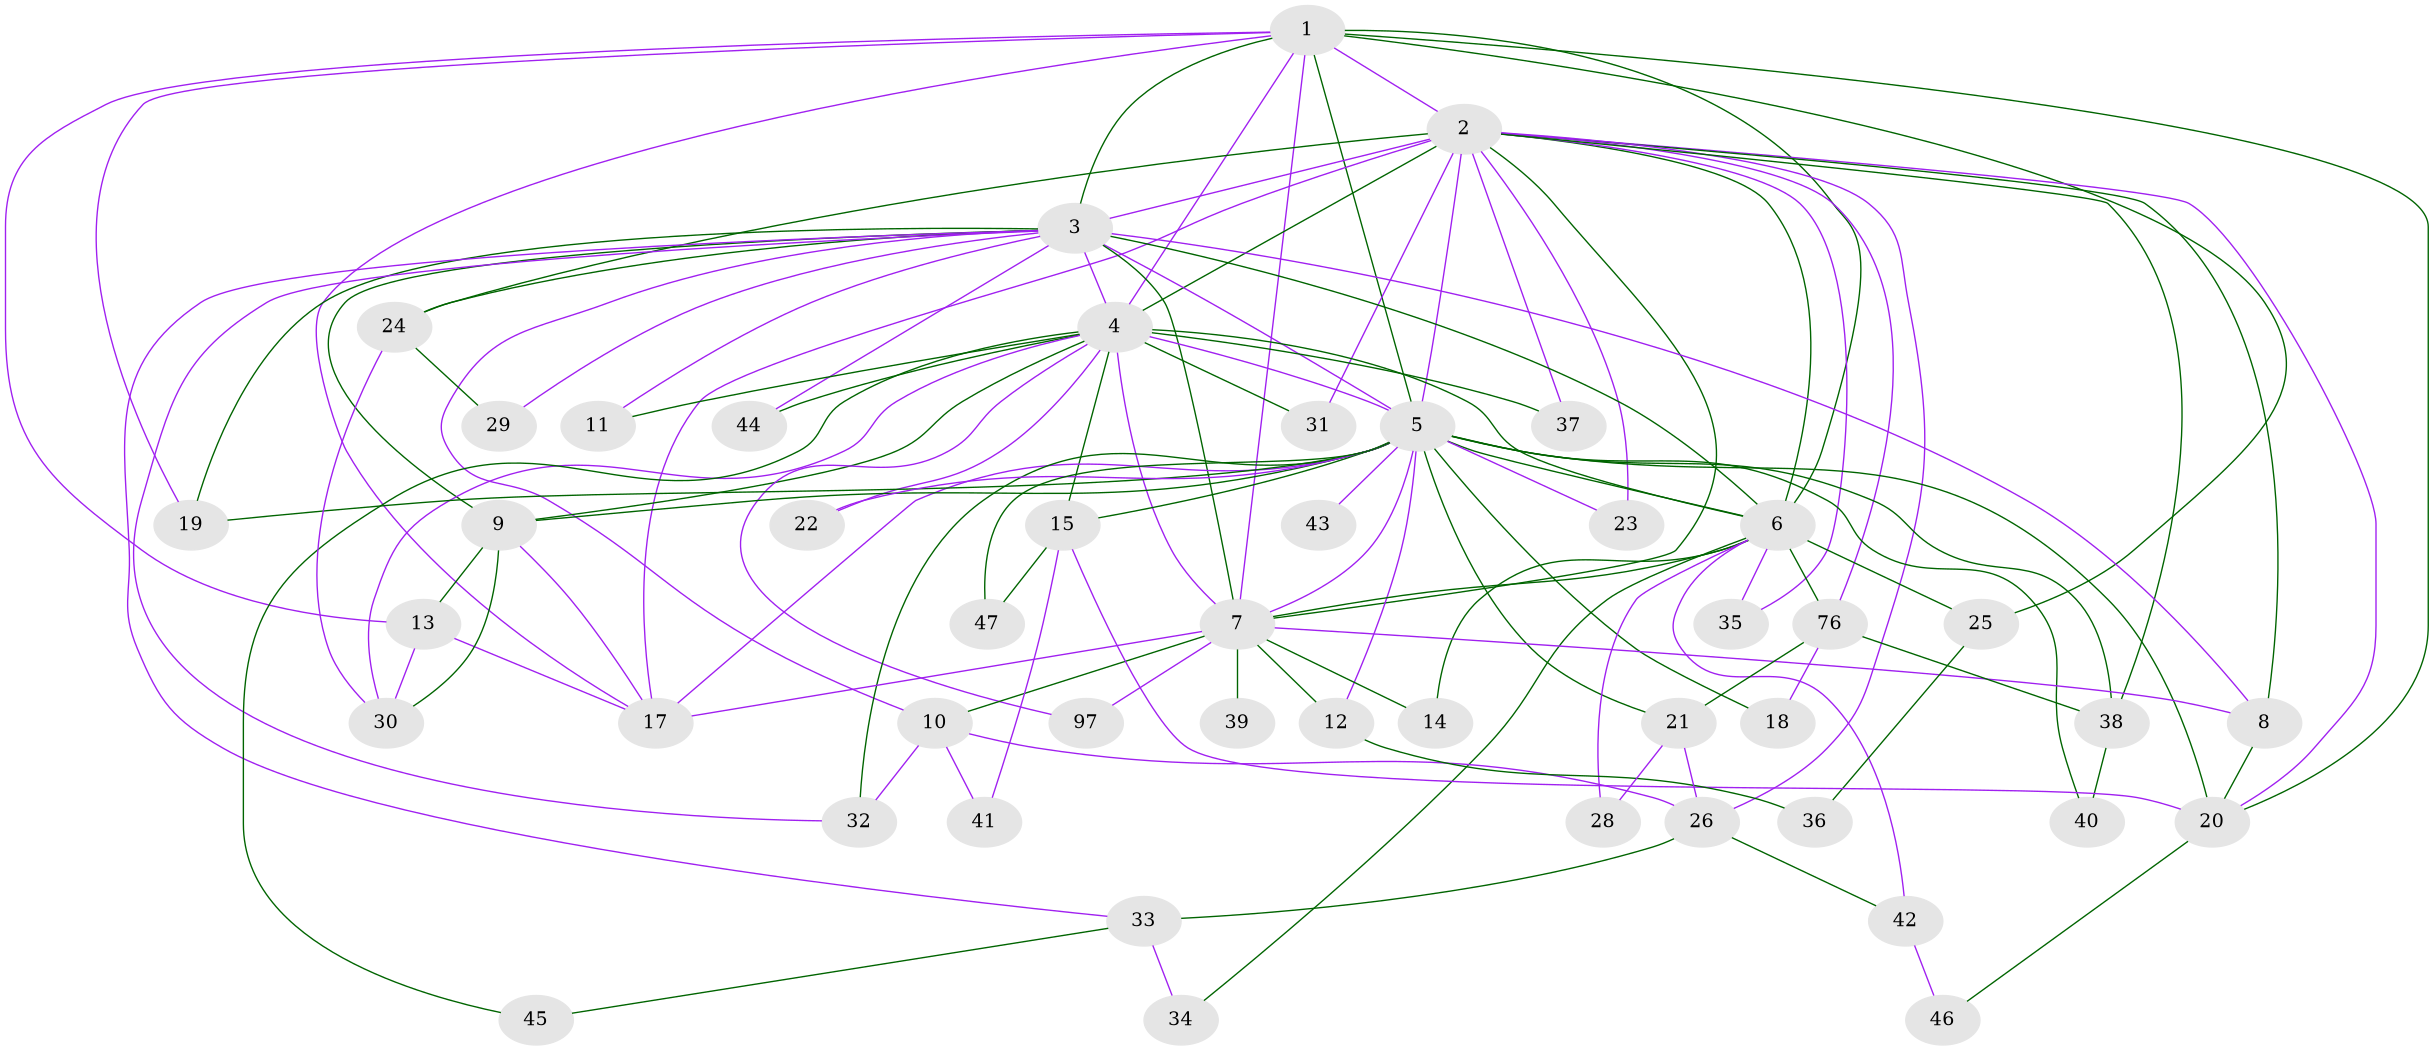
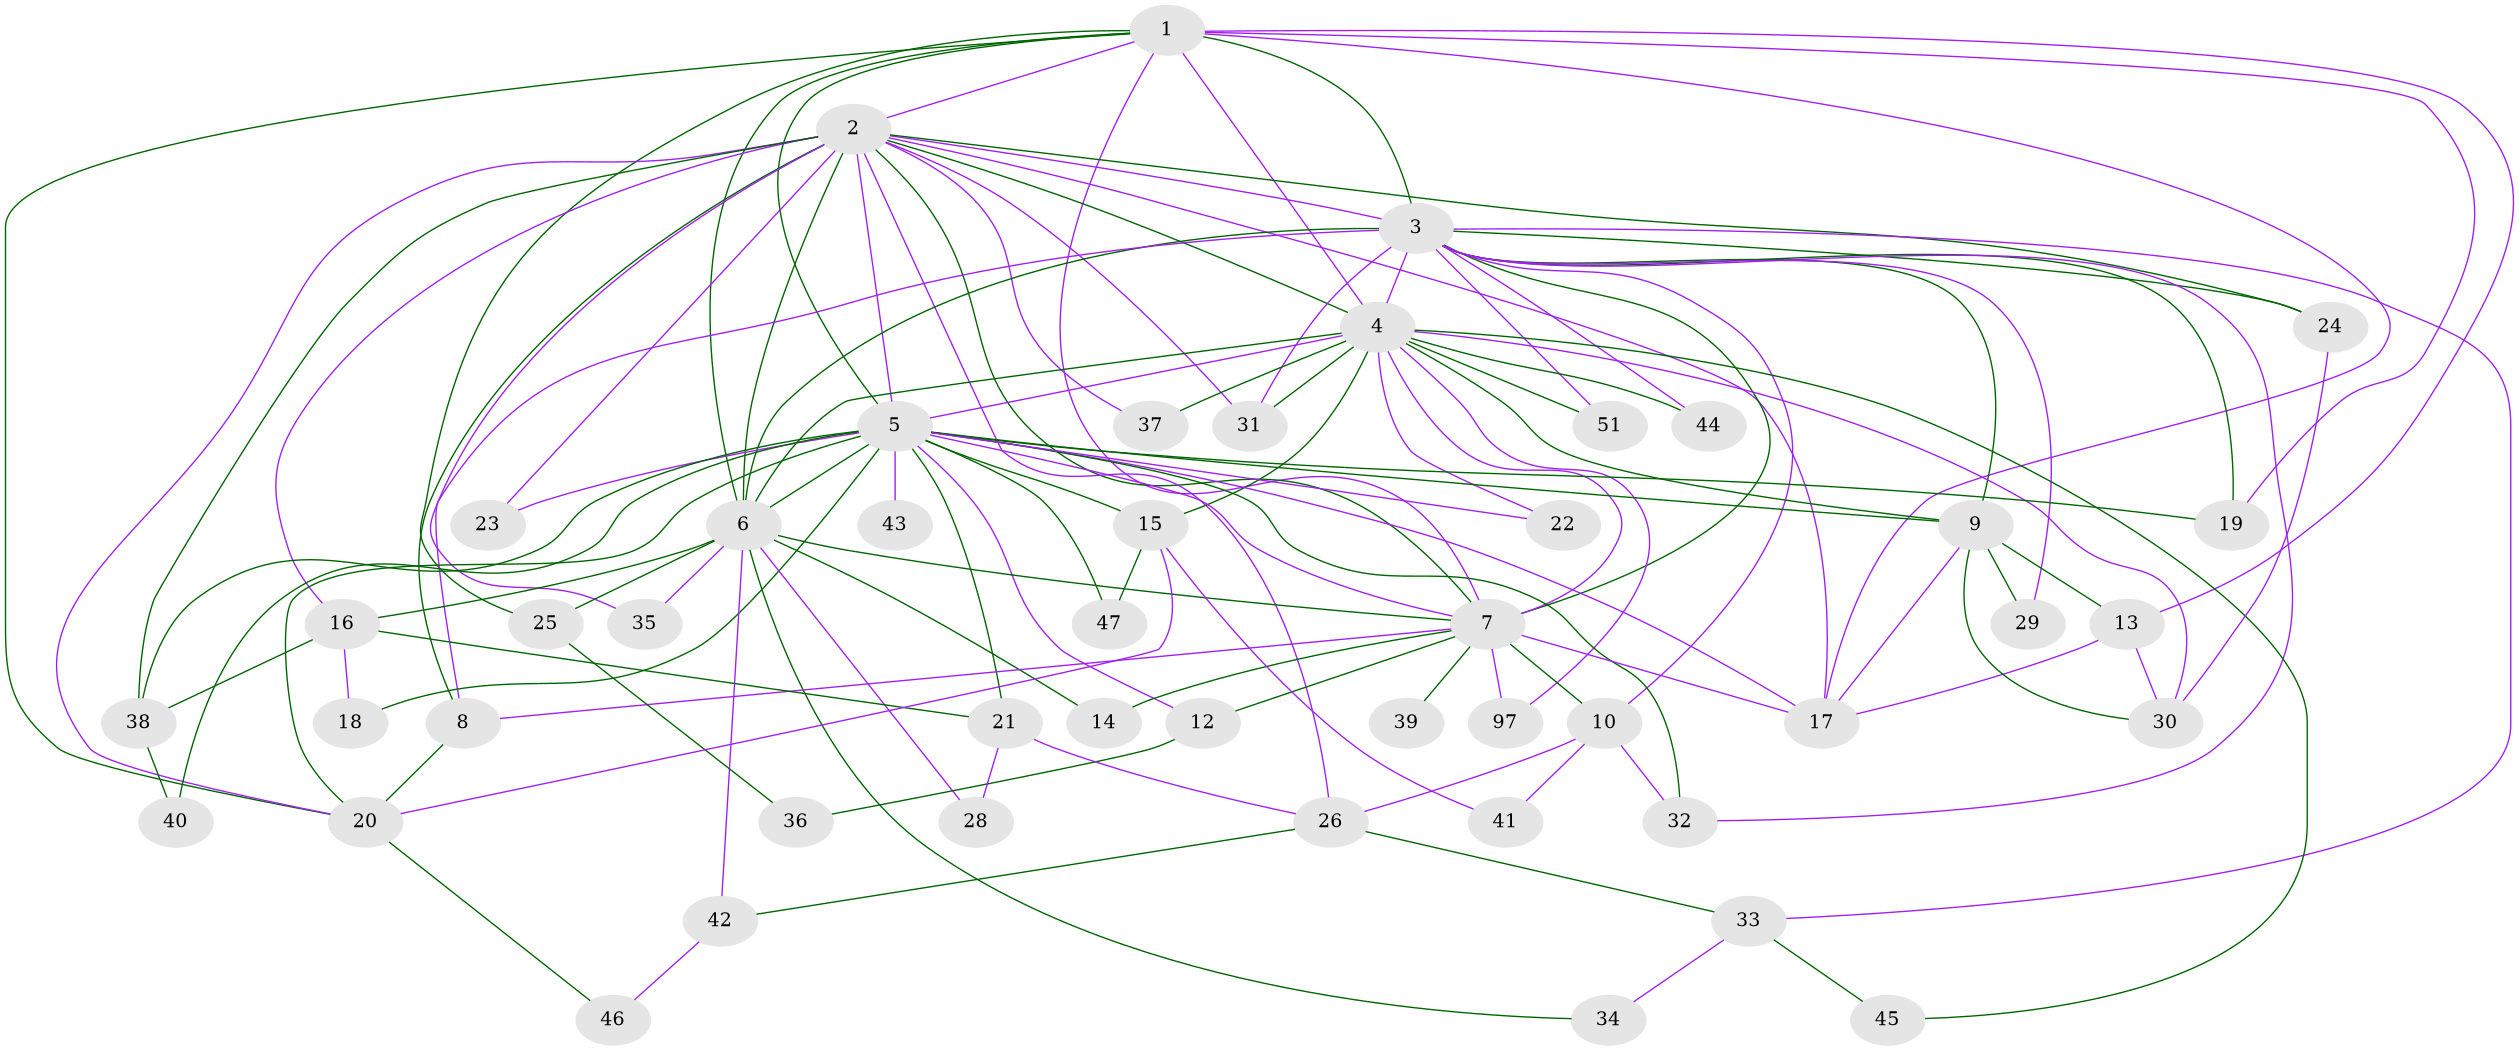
(1249, 325) -> (1317, 317)
(447, 377) -> (2002, 575)
(598, 426) -> (1610, 426)
(1830, 624) -> (342, 624)
